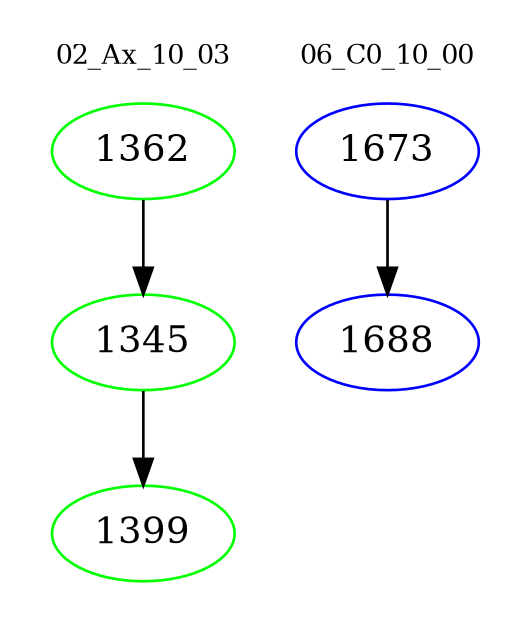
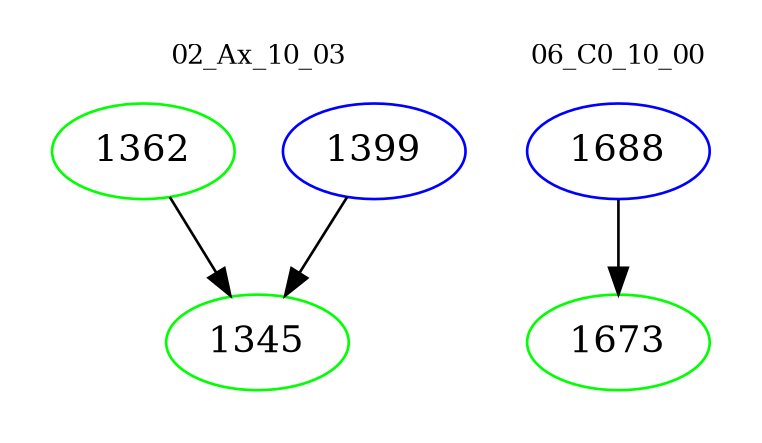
(388, 151) -> (618, 342)
(388, 234) -> (618, 234)
(143, 425) -> (323, 235)
(143, 533) -> (374, 151)
